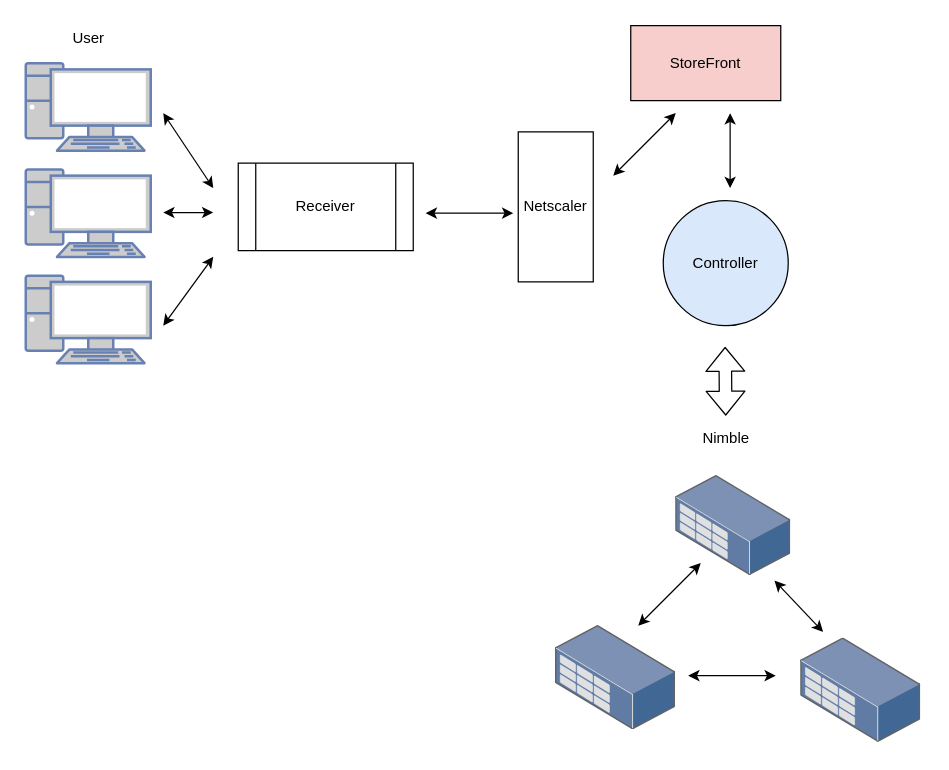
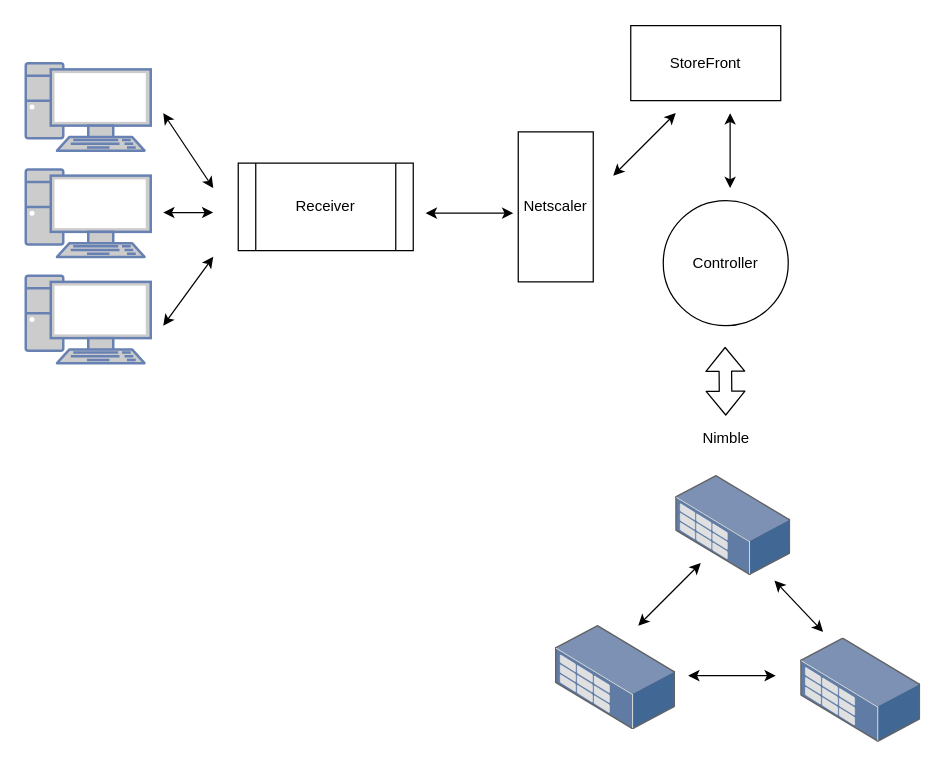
(88, 38) -> none
(706, 63) -> (706, 63)
(726, 263) -> (726, 263)
